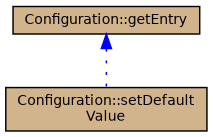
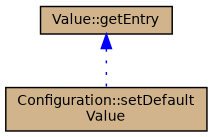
(106, 20) -> (106, 20)
